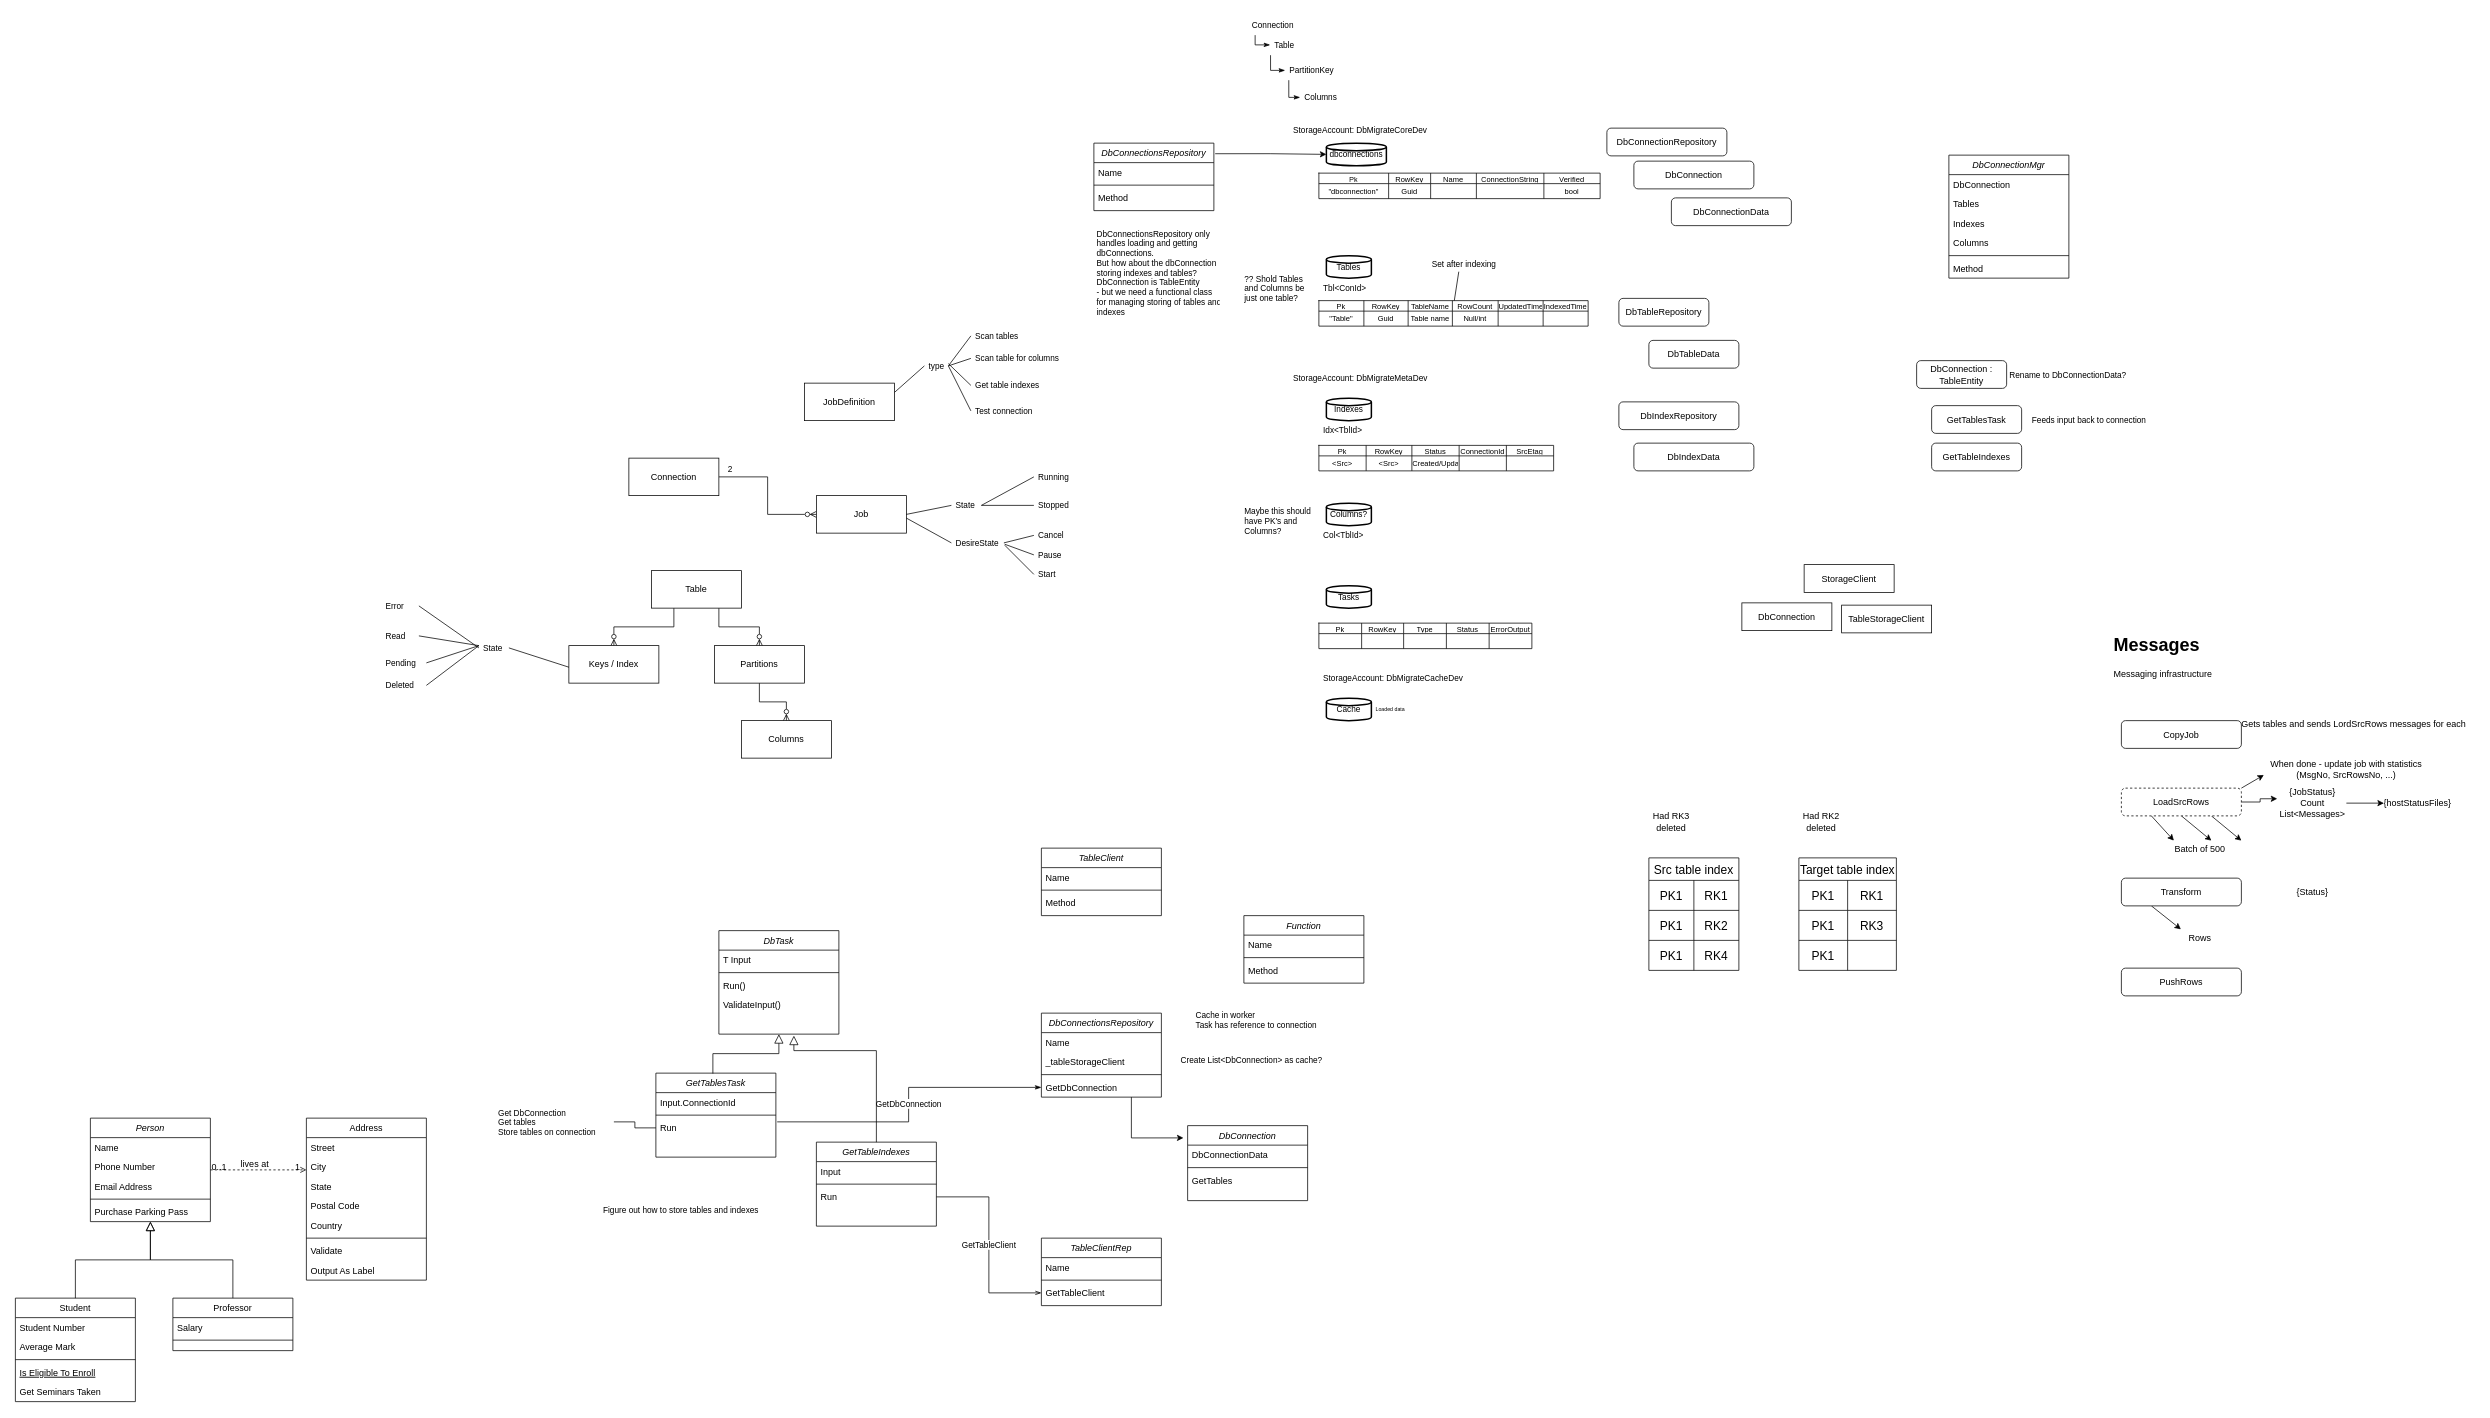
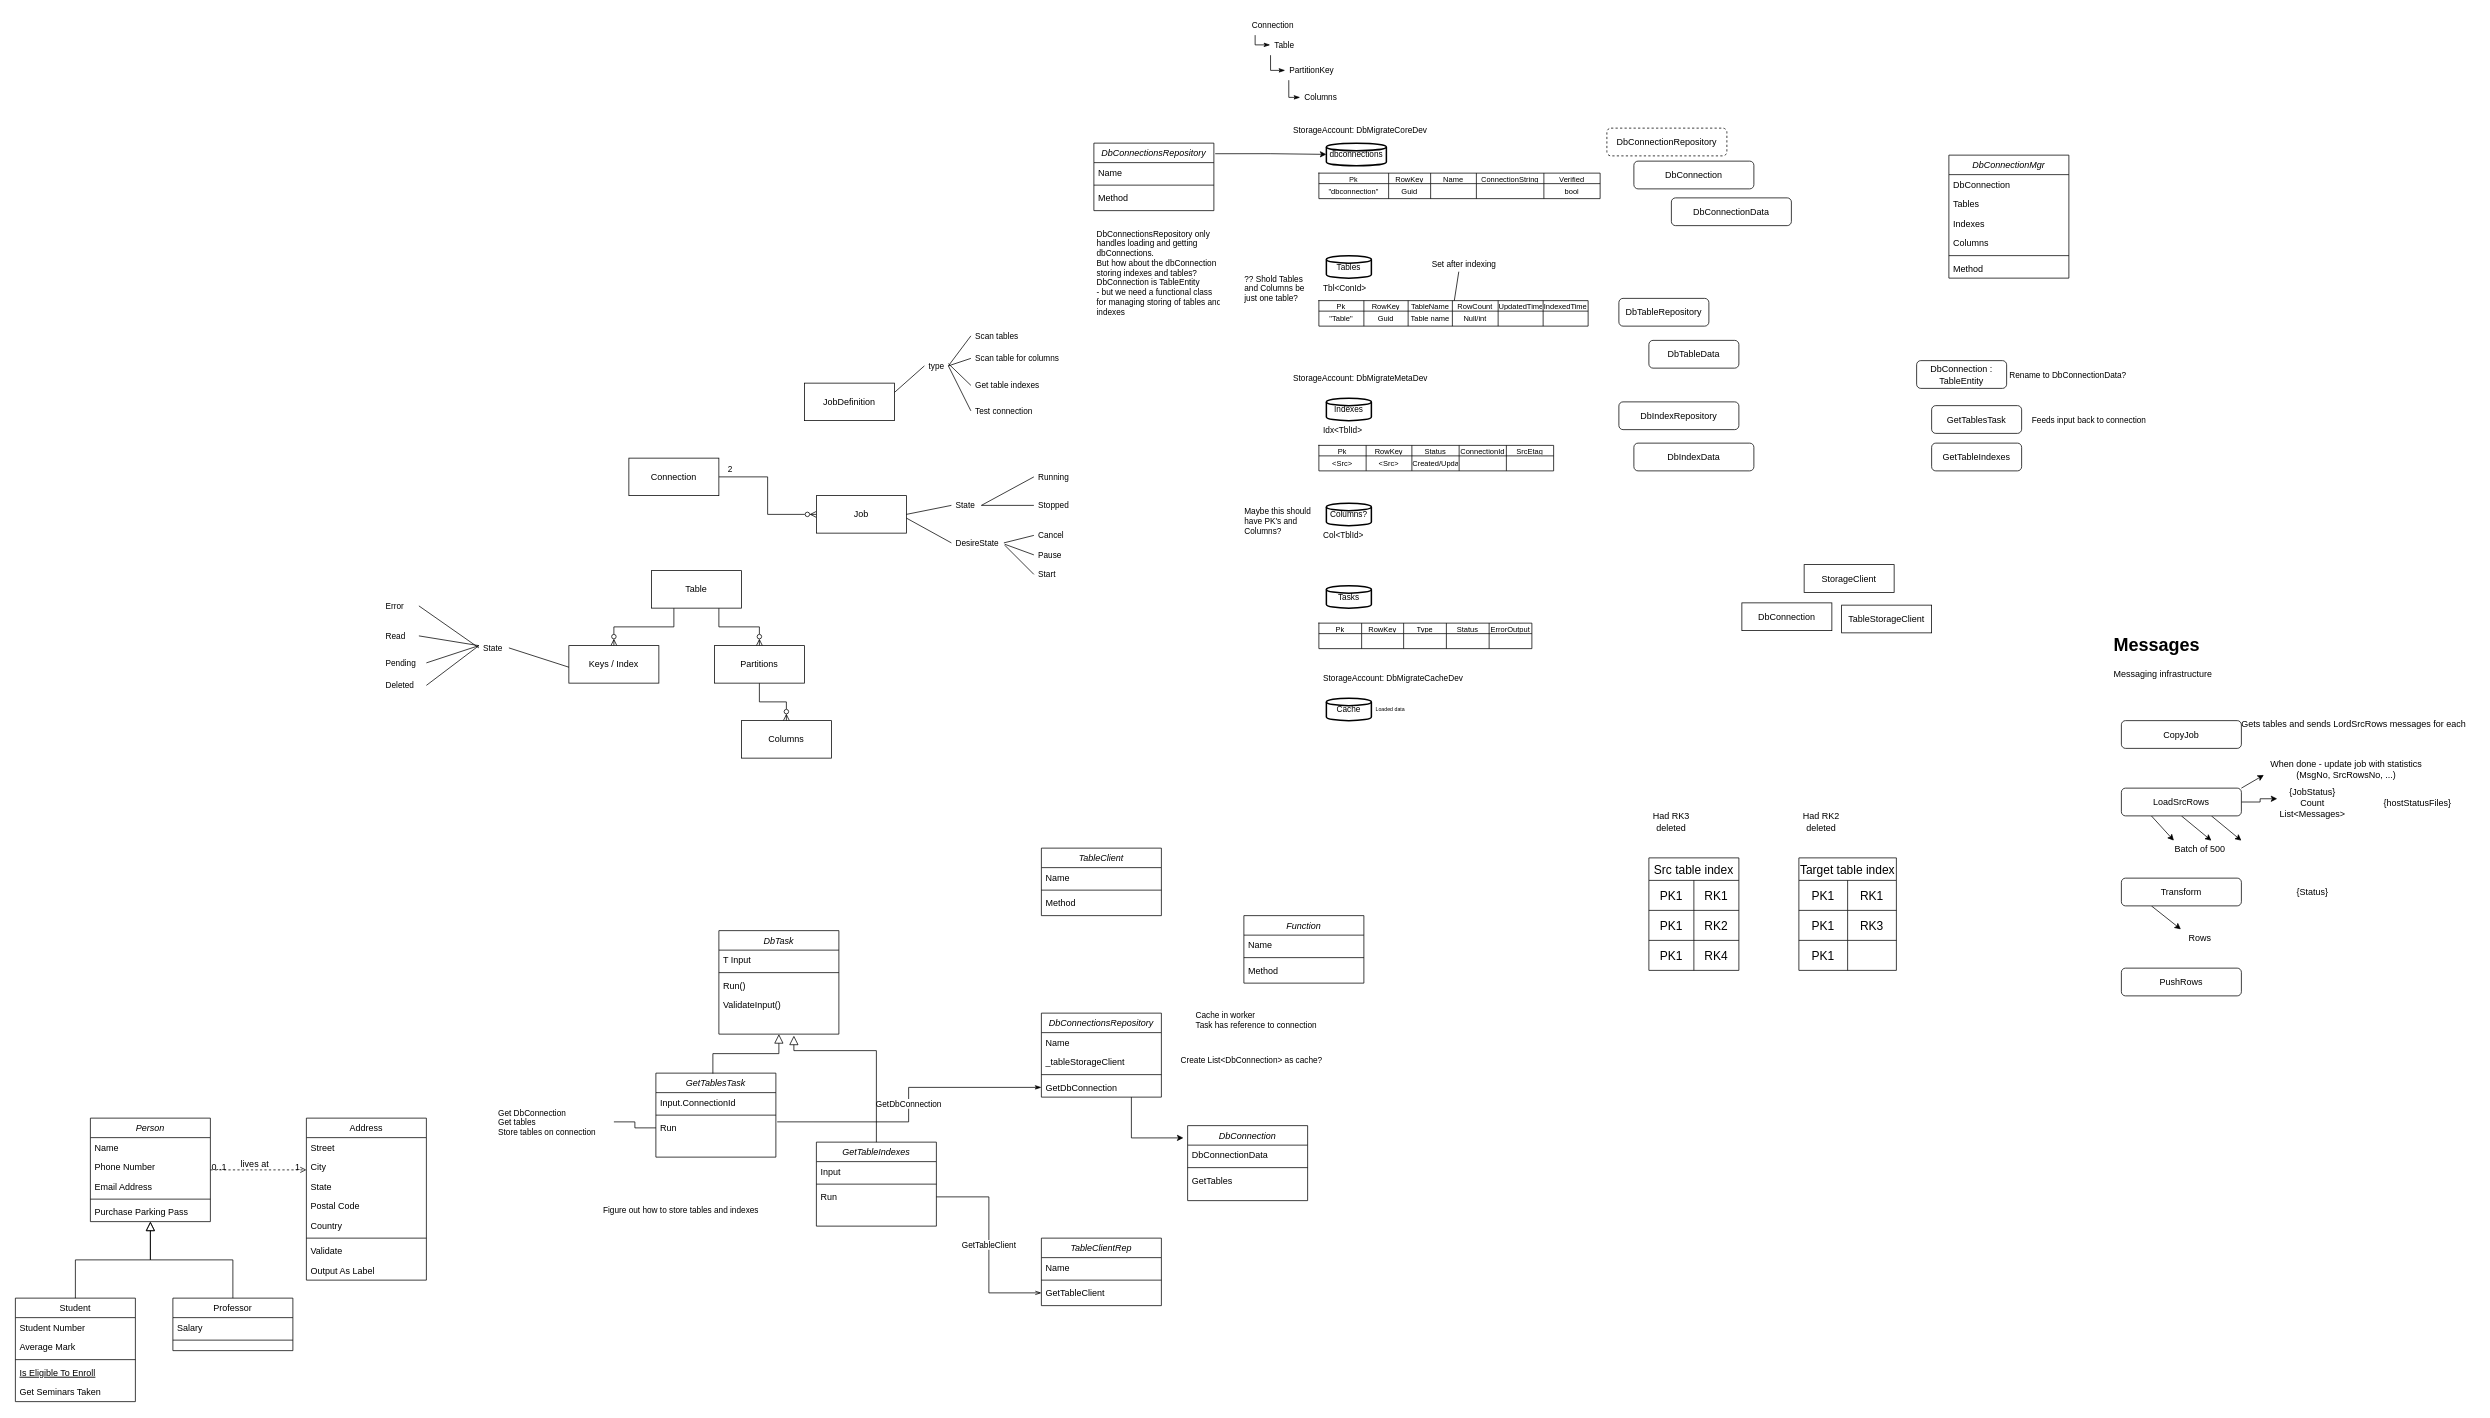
(1667, 142) -> (1667, 142)
(2181, 802) -> (2181, 802)
(2377, 803) -> none
